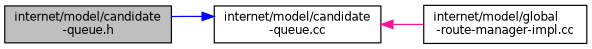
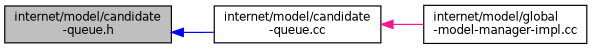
(187, 16) -> (199, 32)
(505, 24) -> (505, 24)
